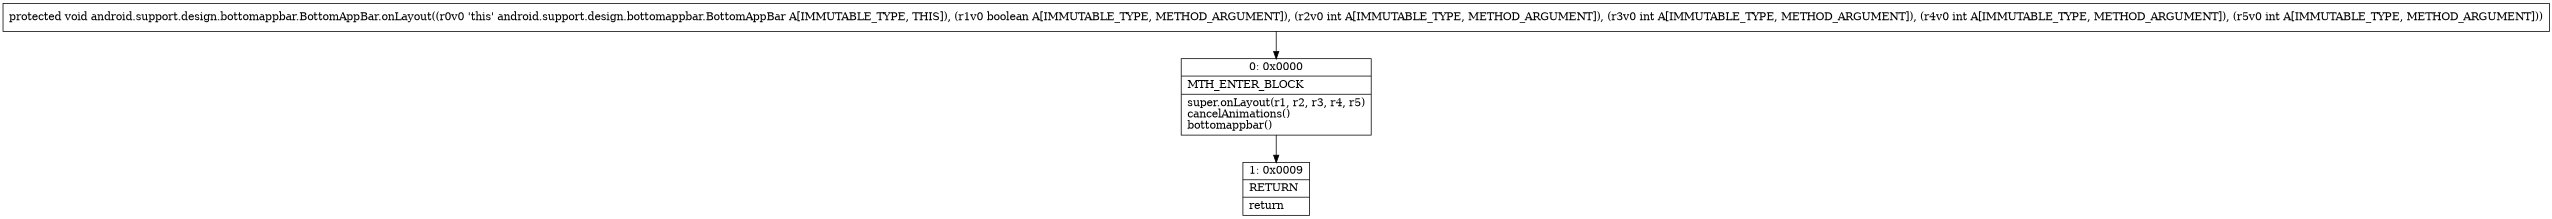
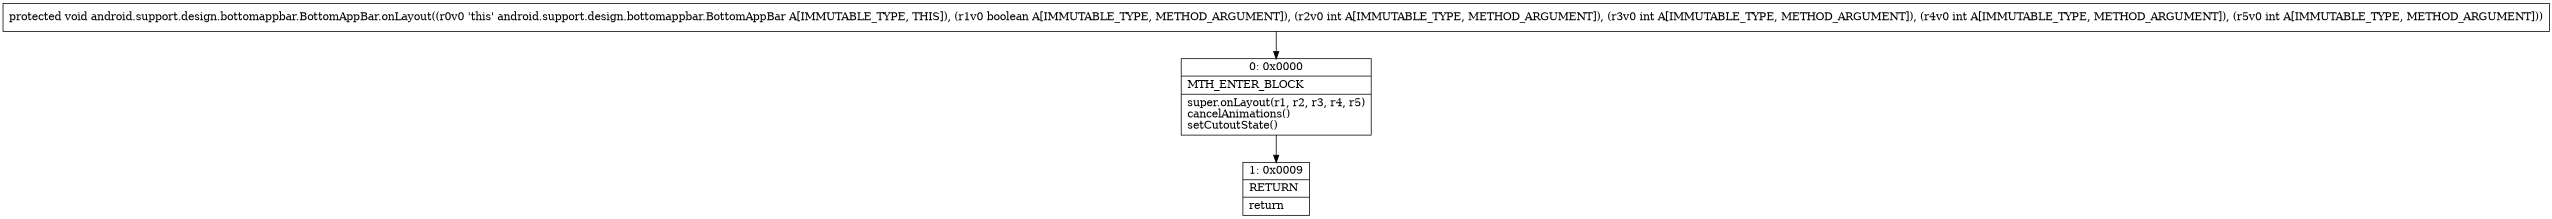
(1230, 126) -> (1233, 126)
